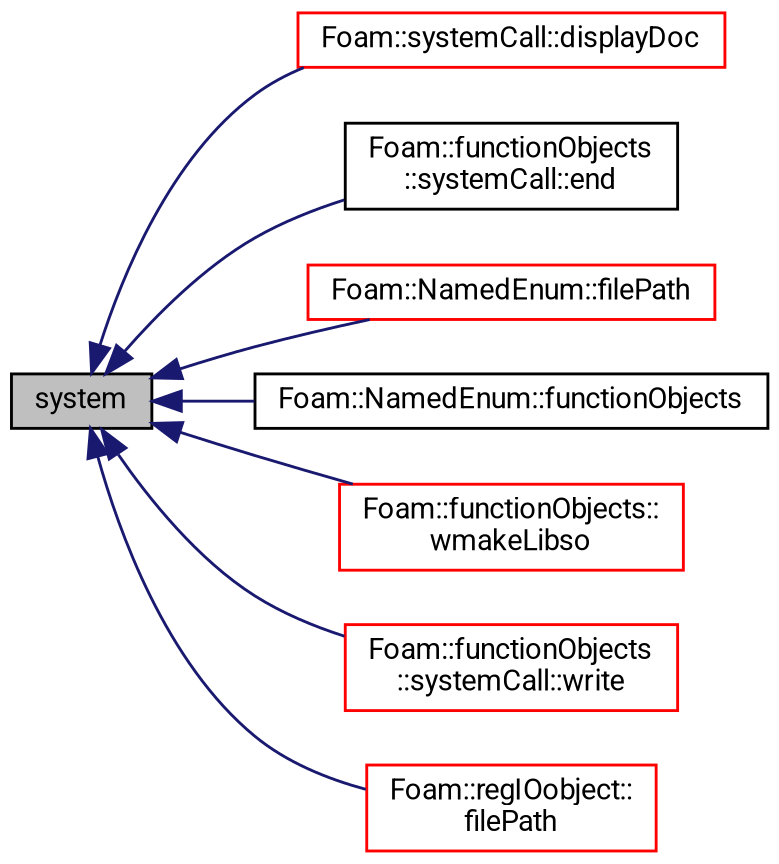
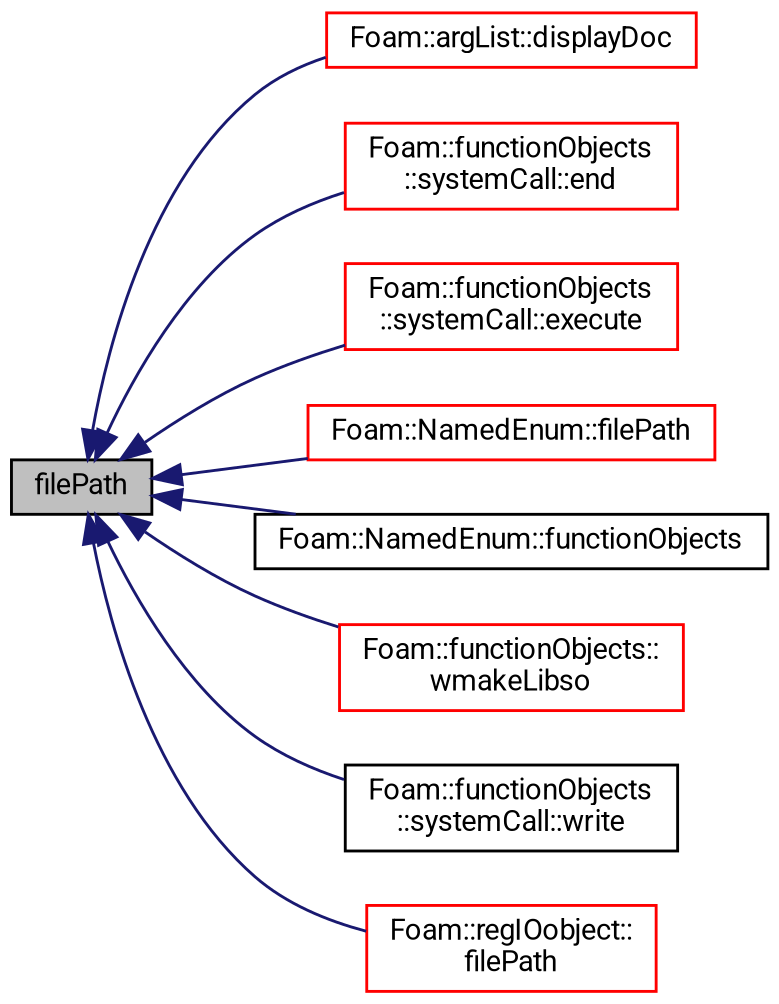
(511, 40) -> (511, 40)
(511, 166) -> (511, 166)
none -> (511, 307)
(82, 401) -> (82, 487)
(511, 668) -> (511, 808)
